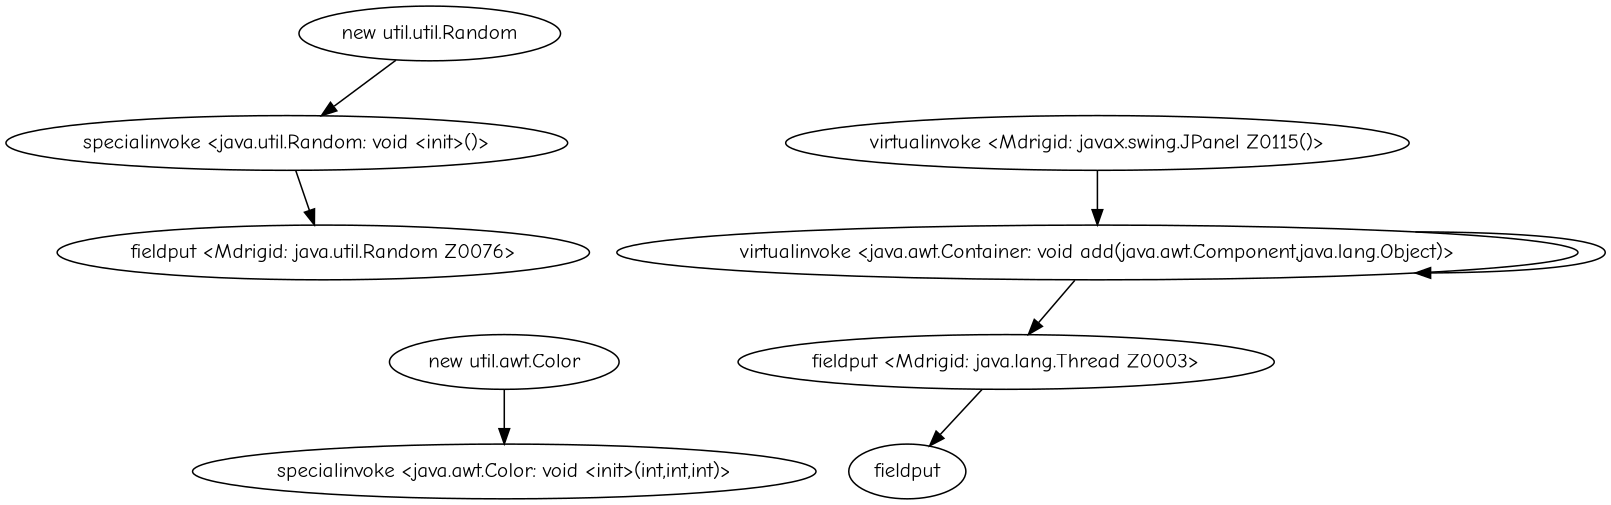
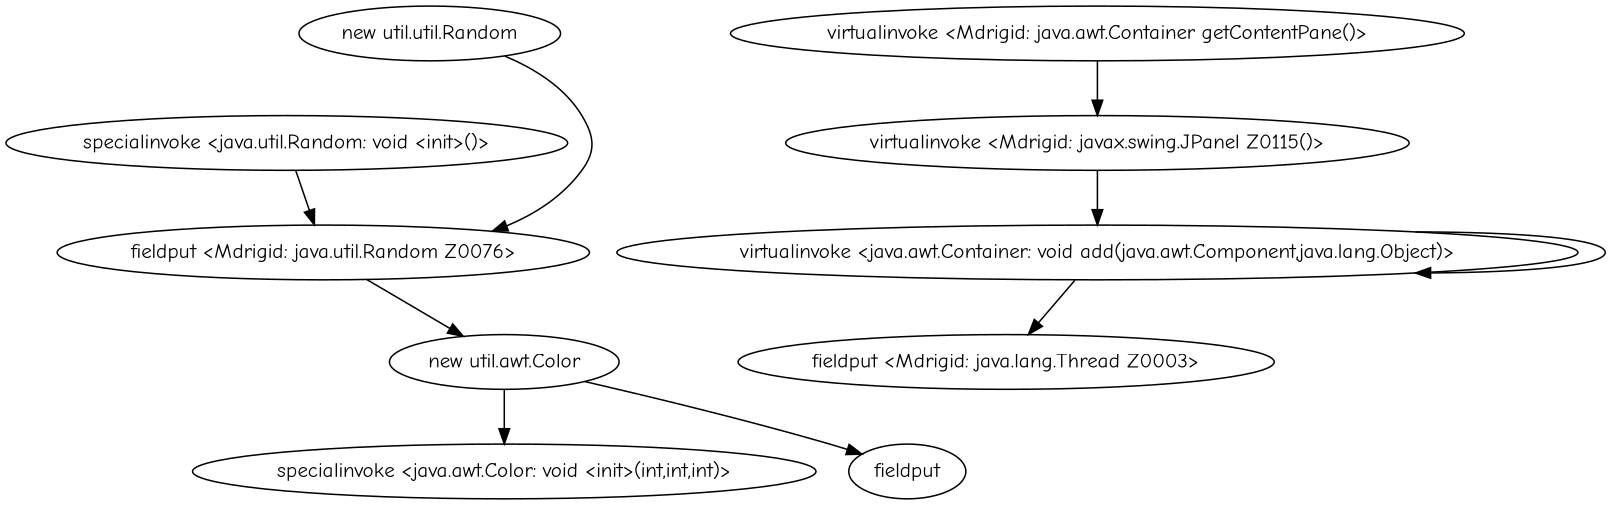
none -> (1097, 33)
(365, 83) -> (592, 141)
none -> (408, 304)
(961, 412) -> (717, 414)
